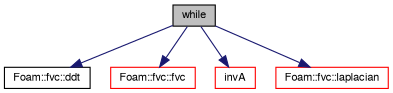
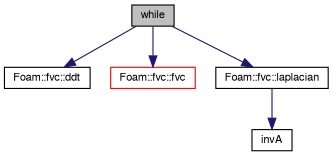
(212, 42) -> (272, 103)
(235, 78) -> (272, 140)
(332, 78) -> (272, 78)
